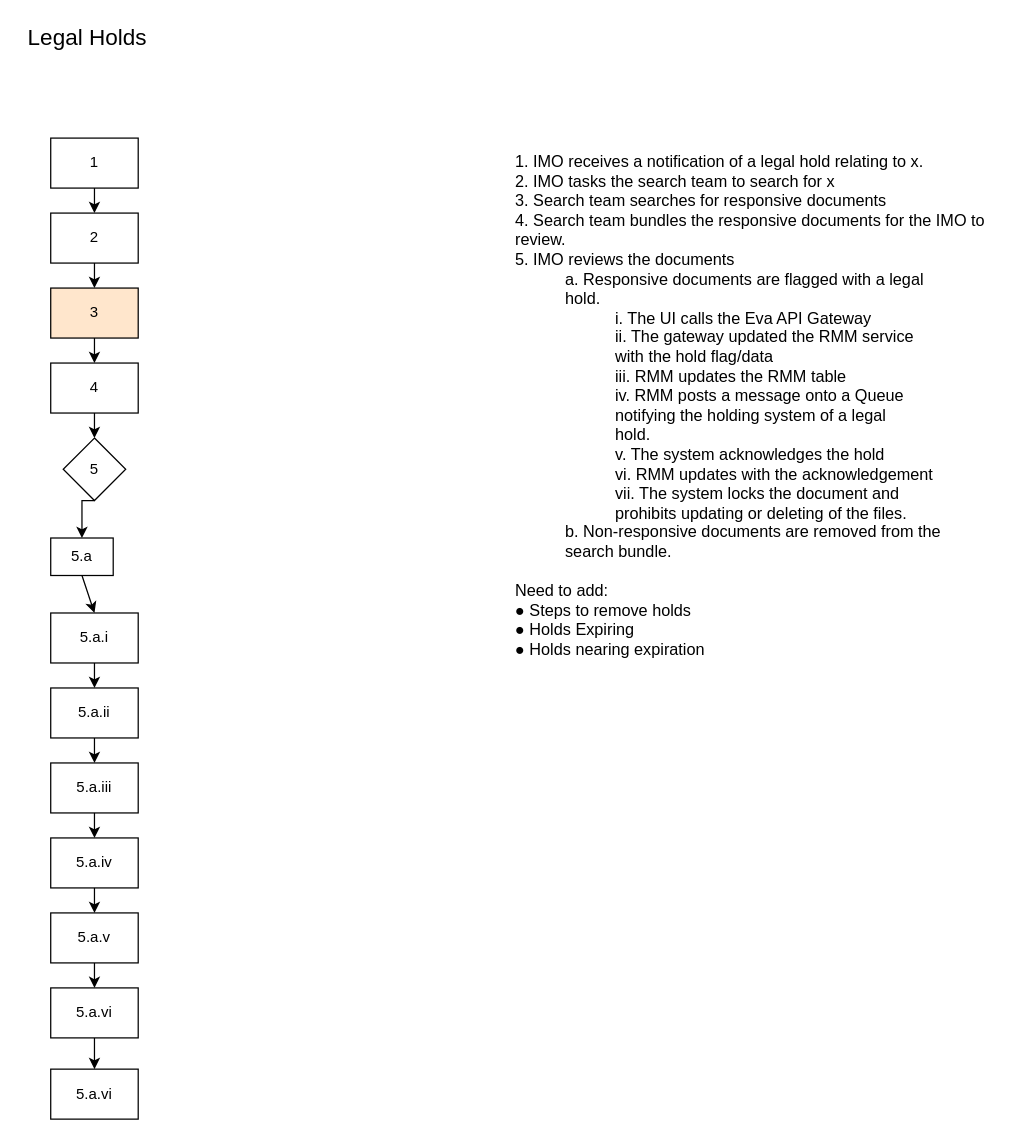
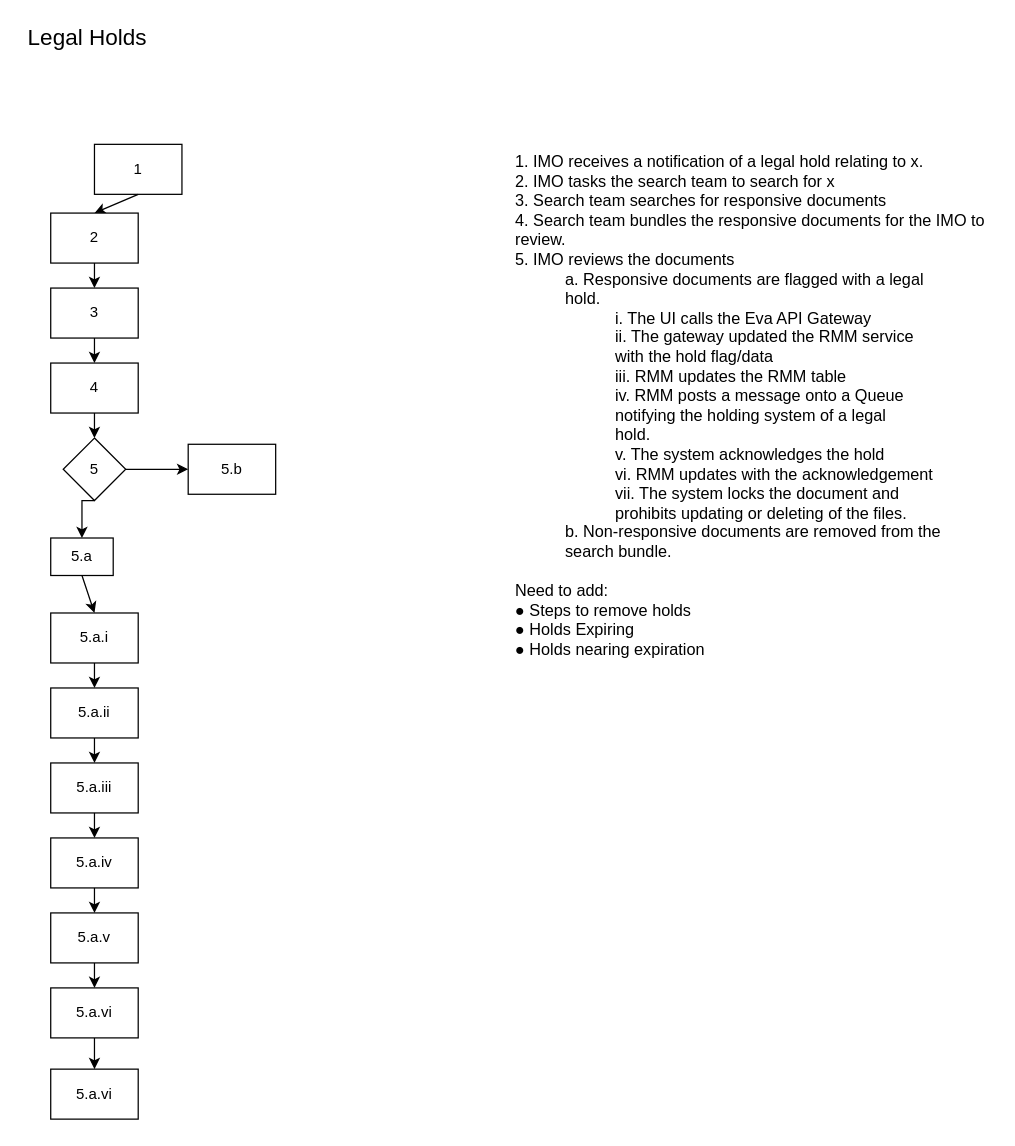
(94, 163) -> (138, 169)
(94, 313) -> (94, 313)
none -> (153, 469)
none -> (232, 469)
